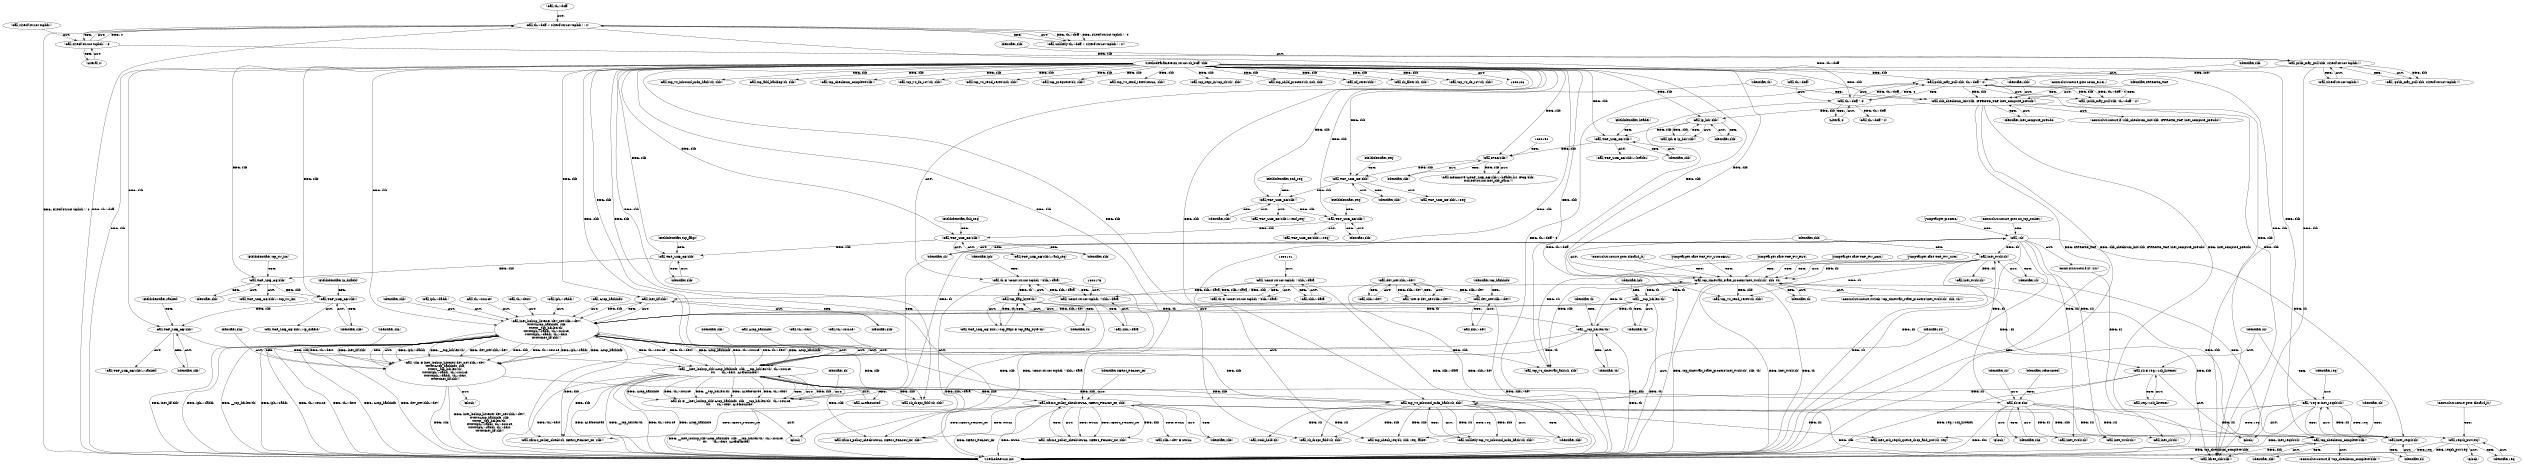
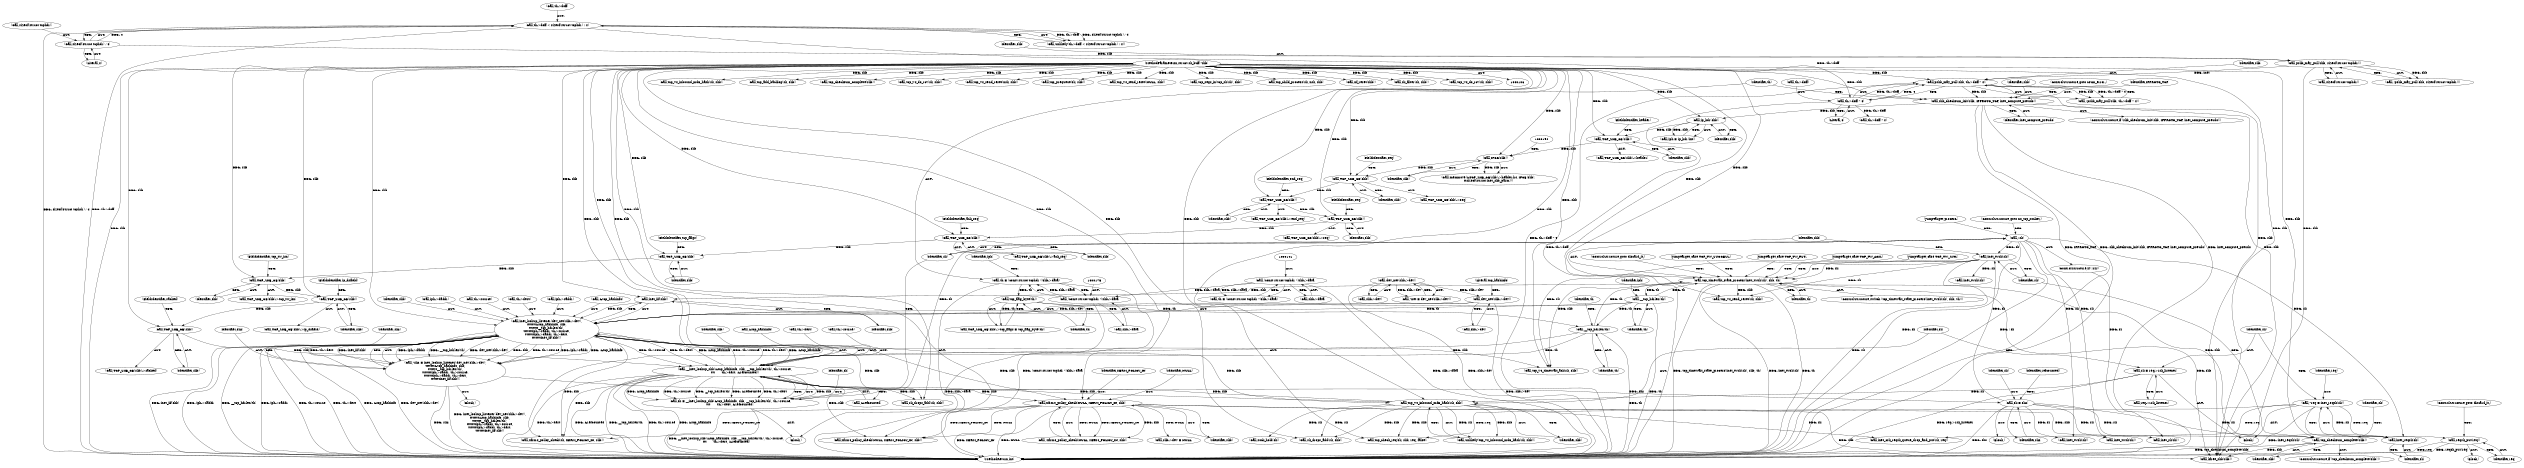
(1678, 139) -> (1678, 139)
(1492, 281) -> (1492, 281)
none -> (1179, 371)
